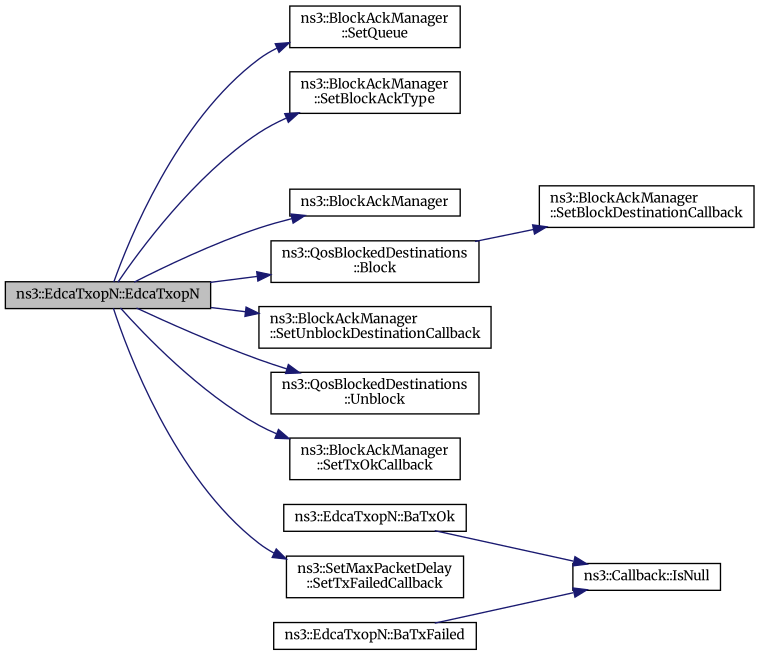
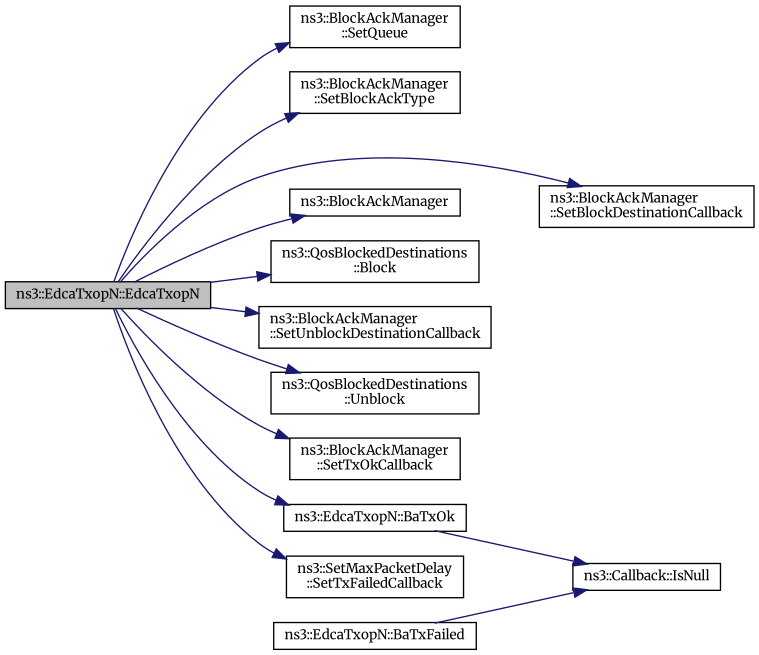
(504, 235) -> (326, 162)
none -> (182, 417)
